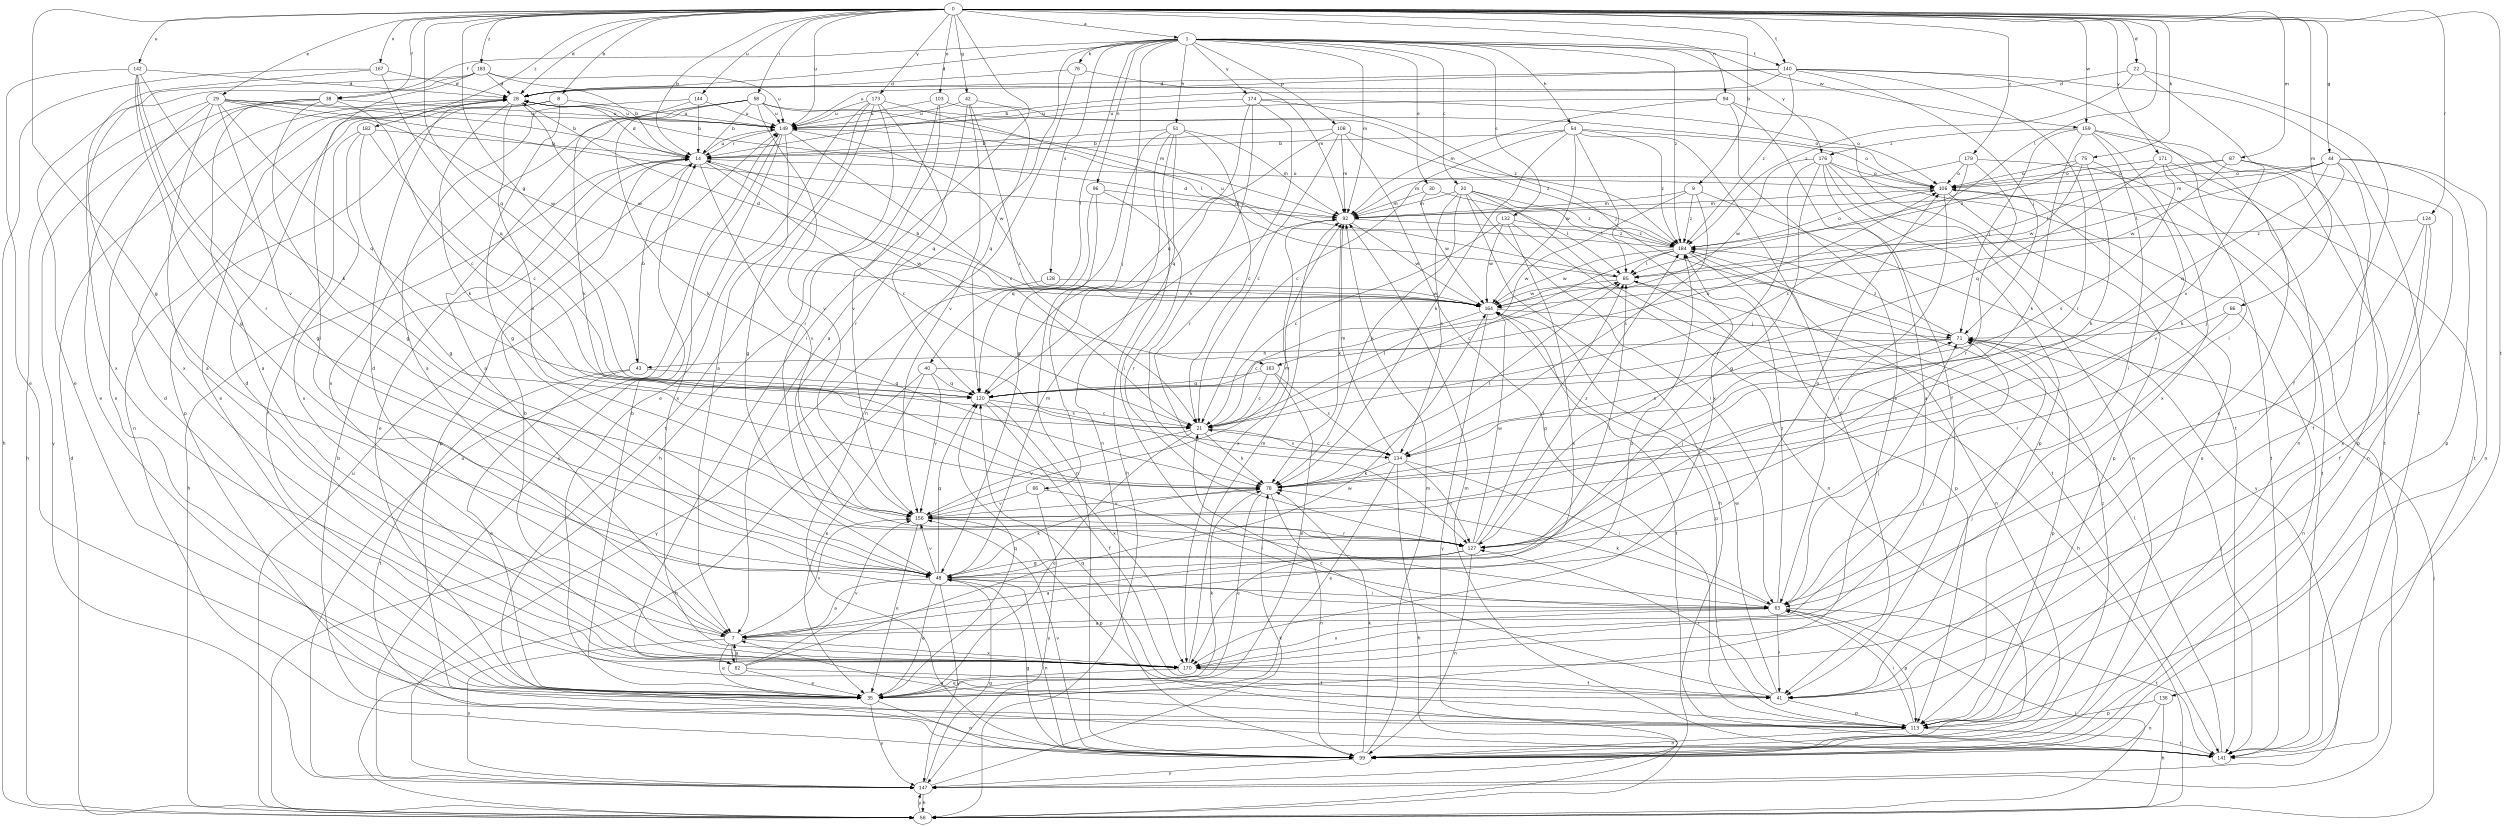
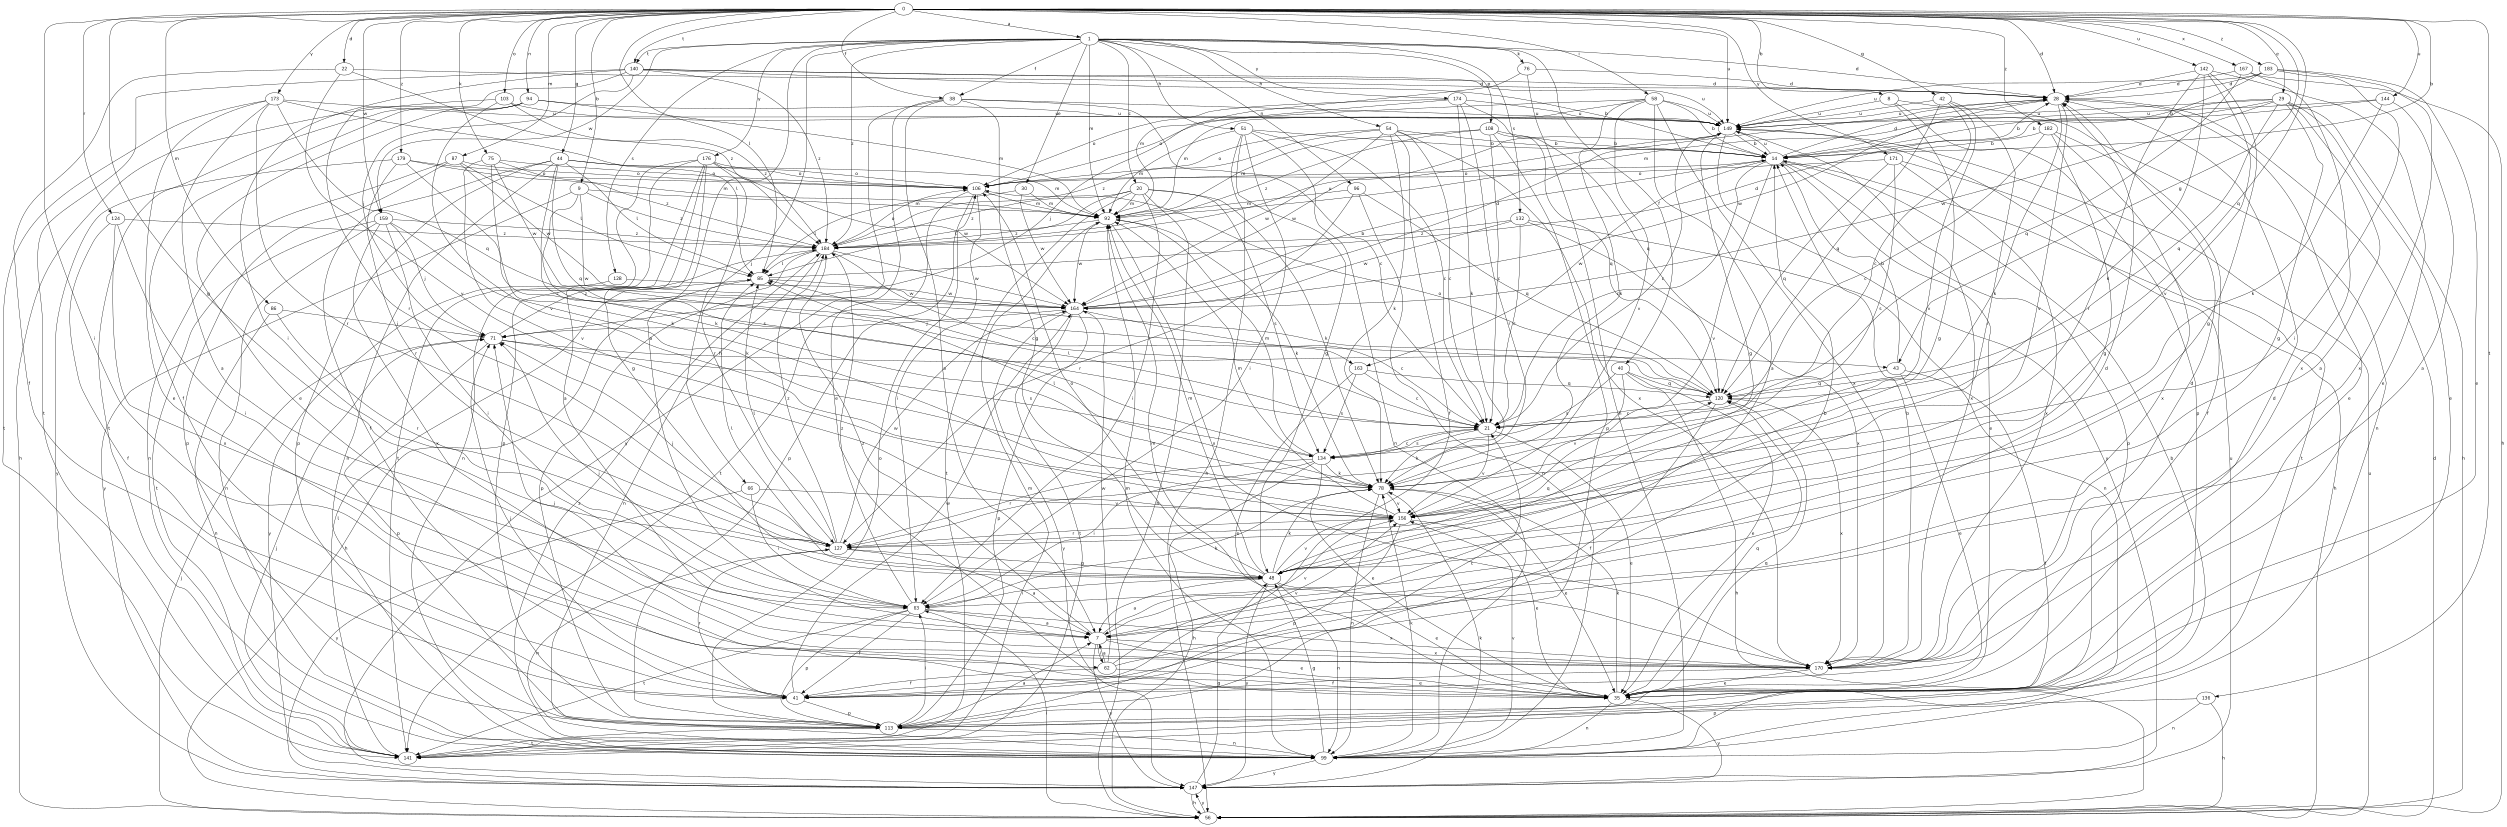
(1954, 134) -> (592, 233)
(734, 144) -> (1755, 144)
(1716, 535) -> (995, 525)
